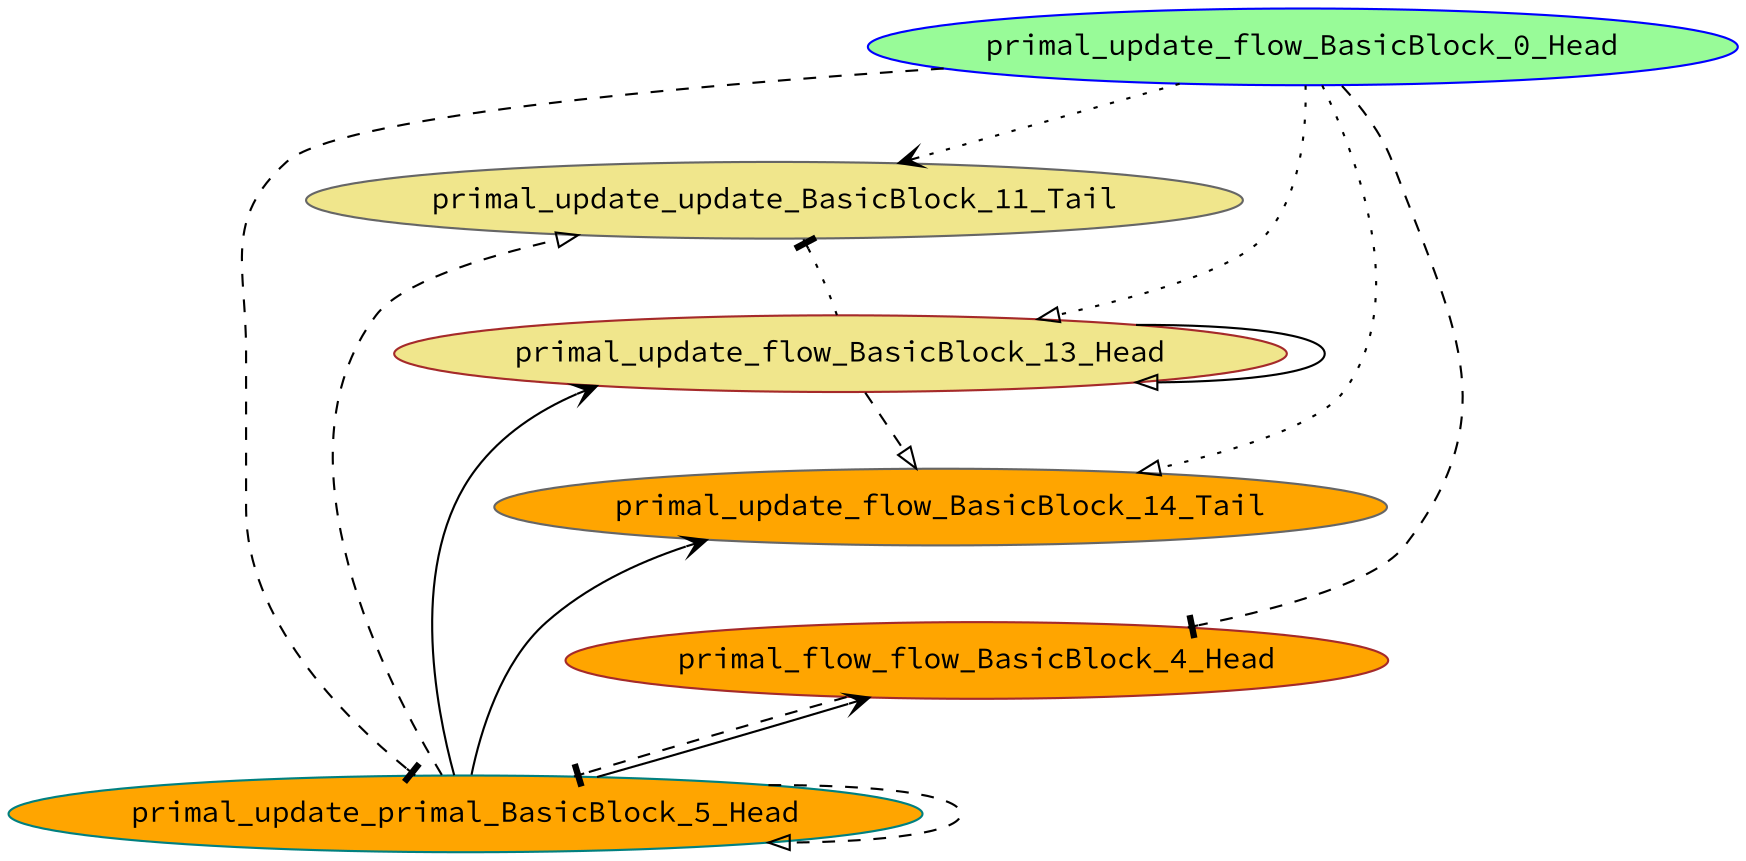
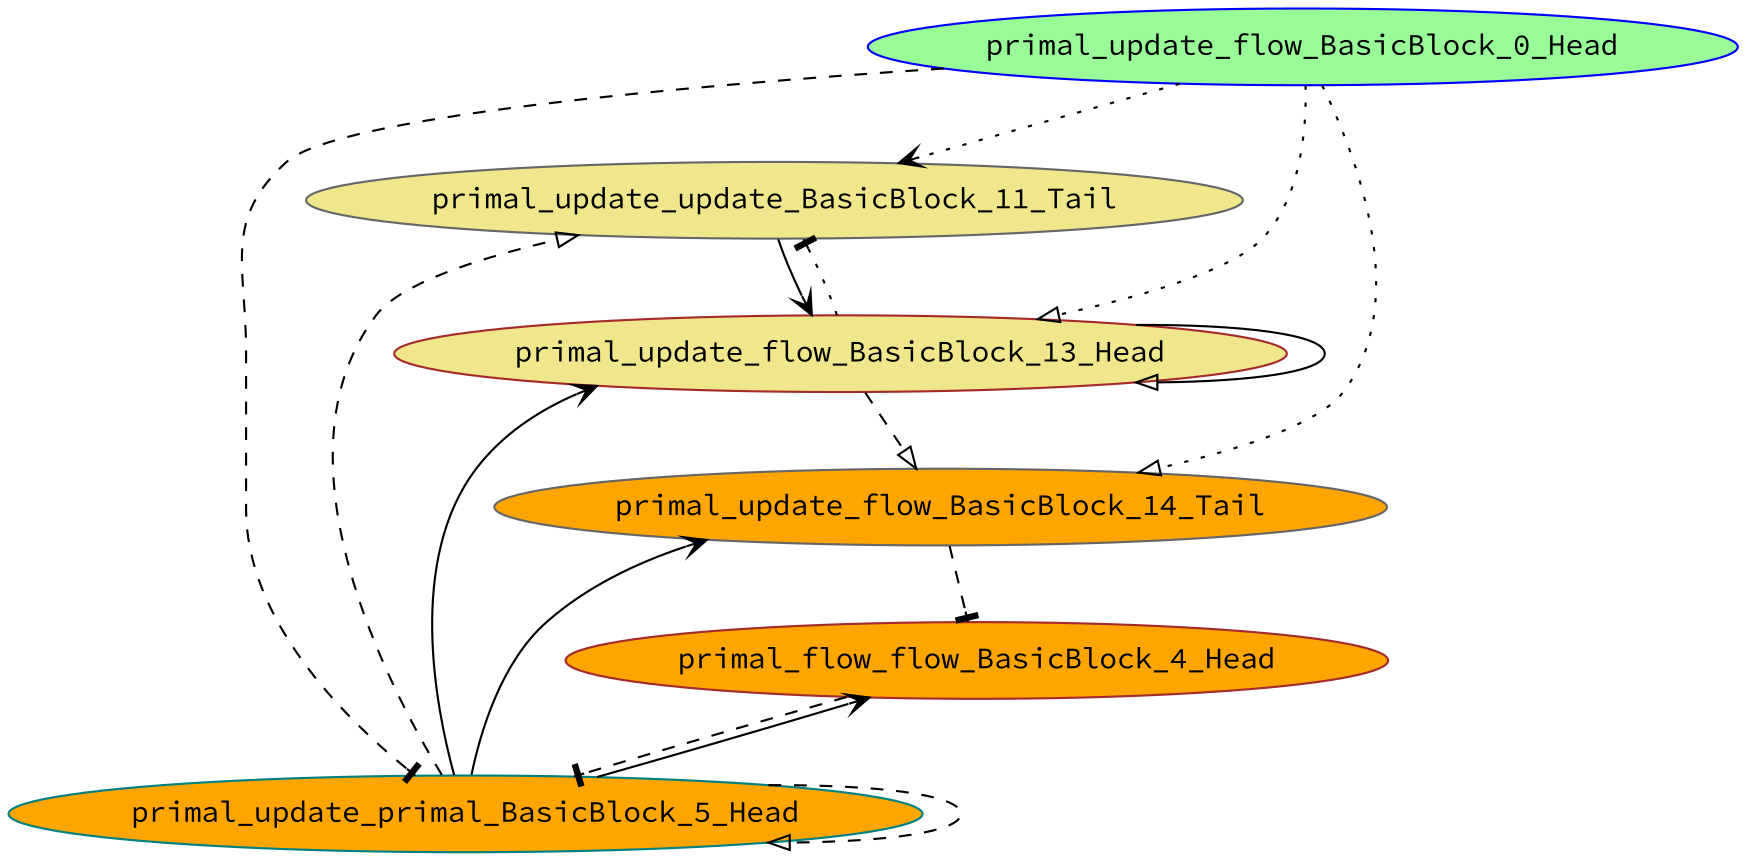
none -> (789, 268)
(1460, 421) -> (958, 579)
